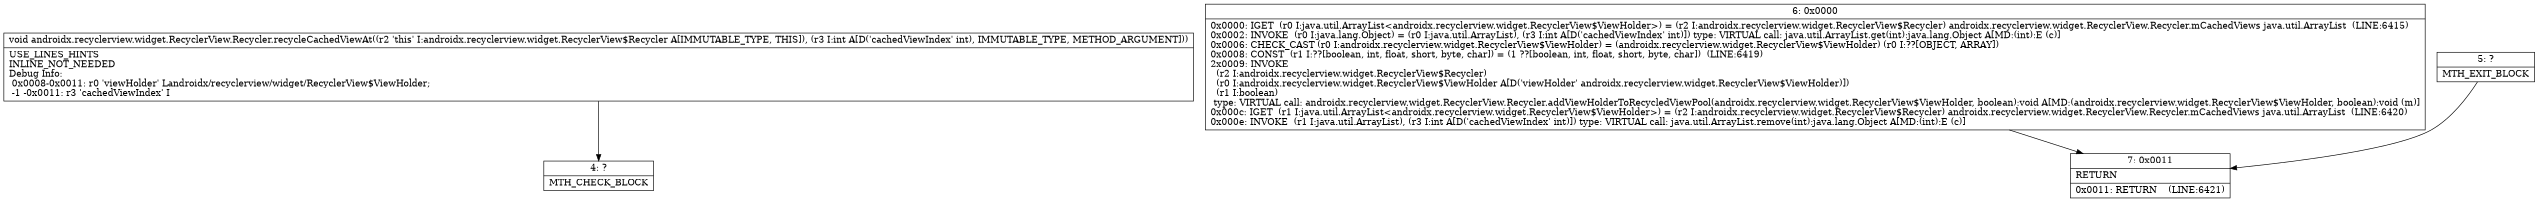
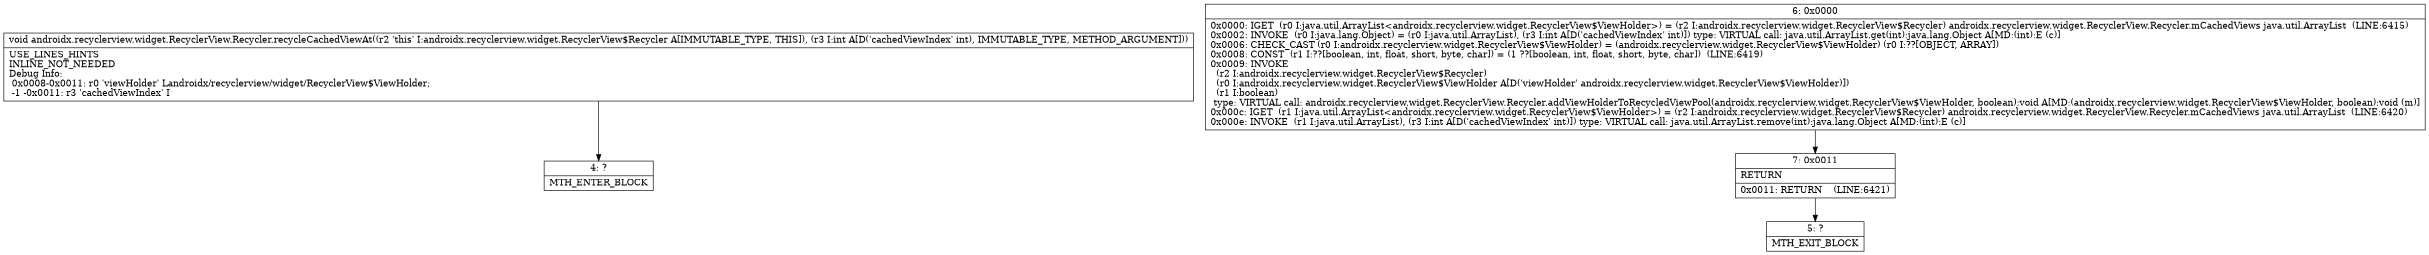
(1253, 64) -> (1253, 64)
(2368, 149) -> (1815, 207)
(599, 183) -> (599, 183)
